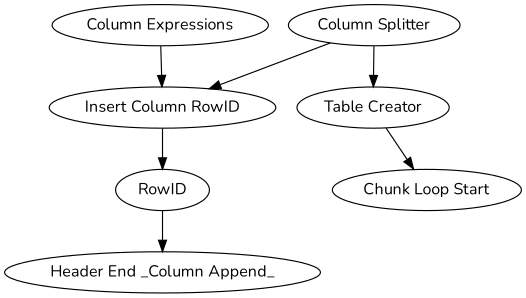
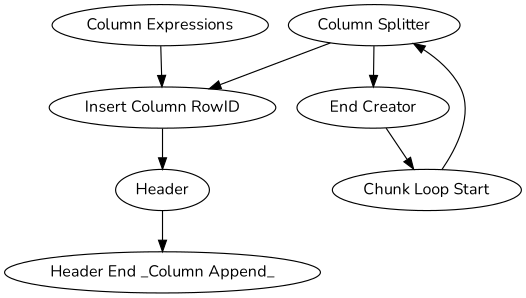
none -> (465, 104)
(373, 108) -> (373, 108)
(163, 190) -> (163, 190)
